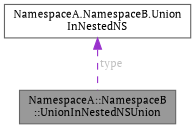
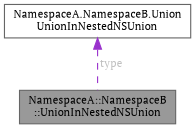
(98, 21) -> (98, 21)
